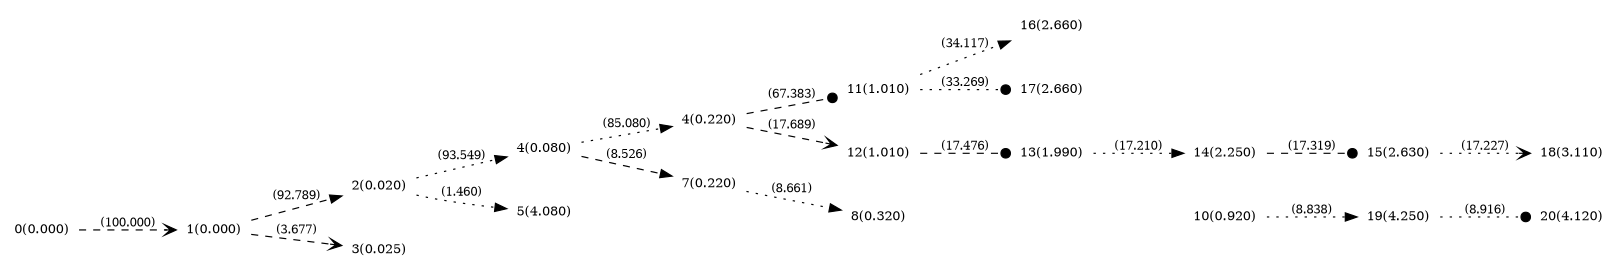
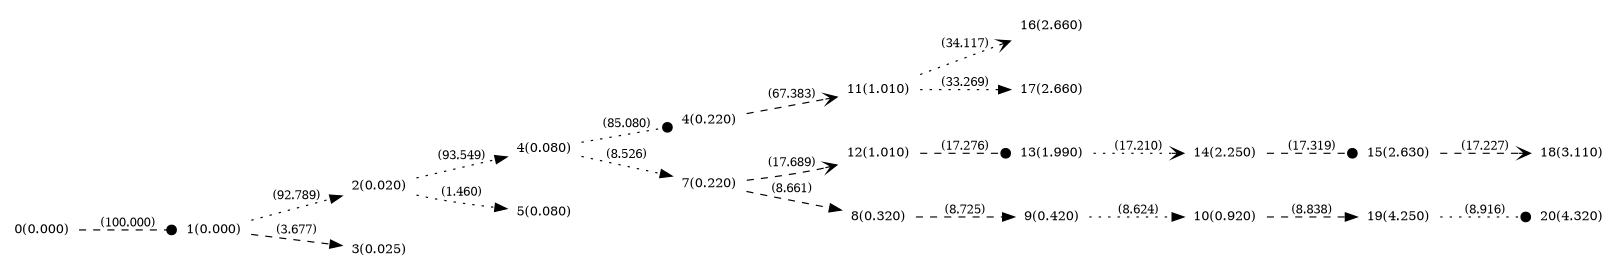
(960, 60) -> (960, 60)
(959, 90) -> (959, 90)
(786, 106) -> (786, 106)
(621, 135) -> (621, 135)
(786, 135) -> (786, 175)
(965, 147) -> (965, 147)
(1133, 153) -> (1133, 153)
(1479, 153) -> (1479, 153)
(621, 165) -> (621, 165)
(788, 200) -> (788, 200)
(291, 210) -> (291, 210)
(544, 212) -> (544, 212)
none -> (1052, 217)
(1306, 217) -> (1306, 217)
(1572, 217) -> (1572, 217)
(123, 230) -> (123, 230)
(290, 239) -> (290, 239)
